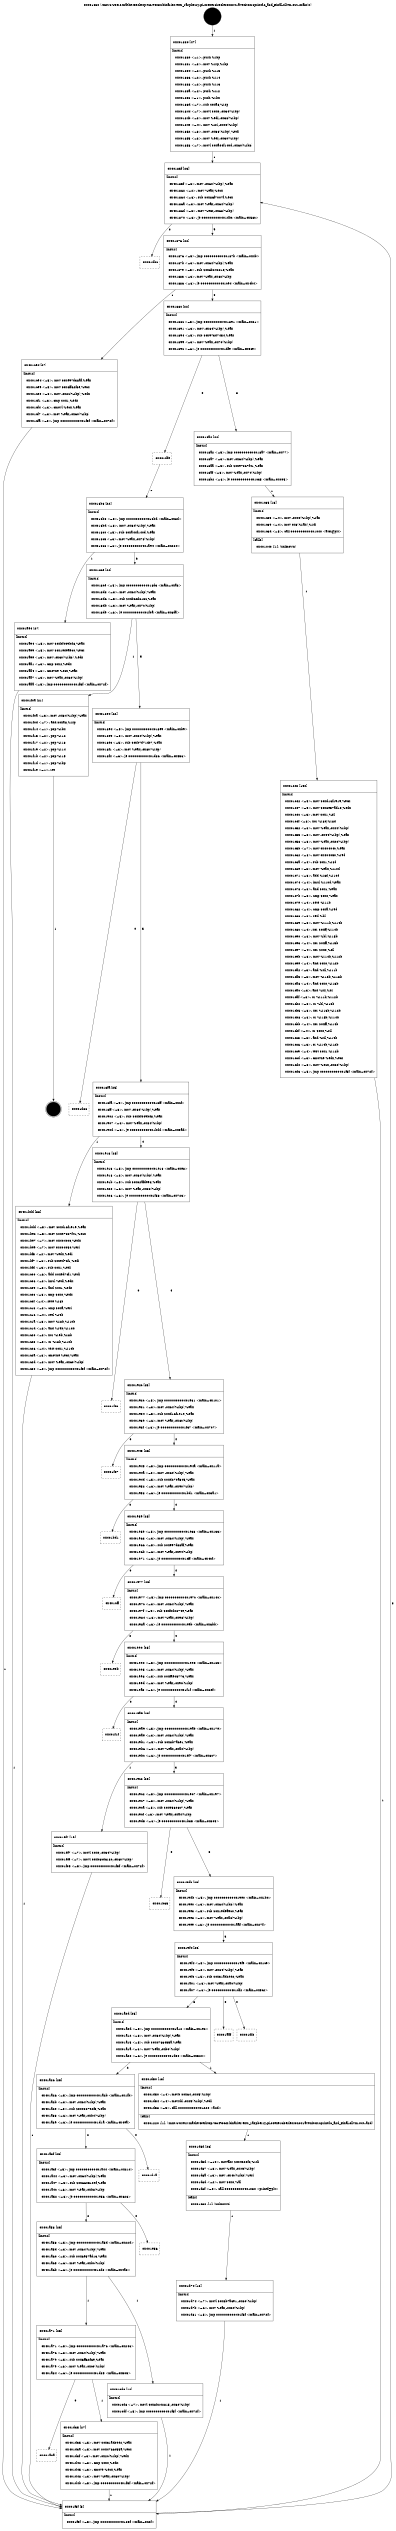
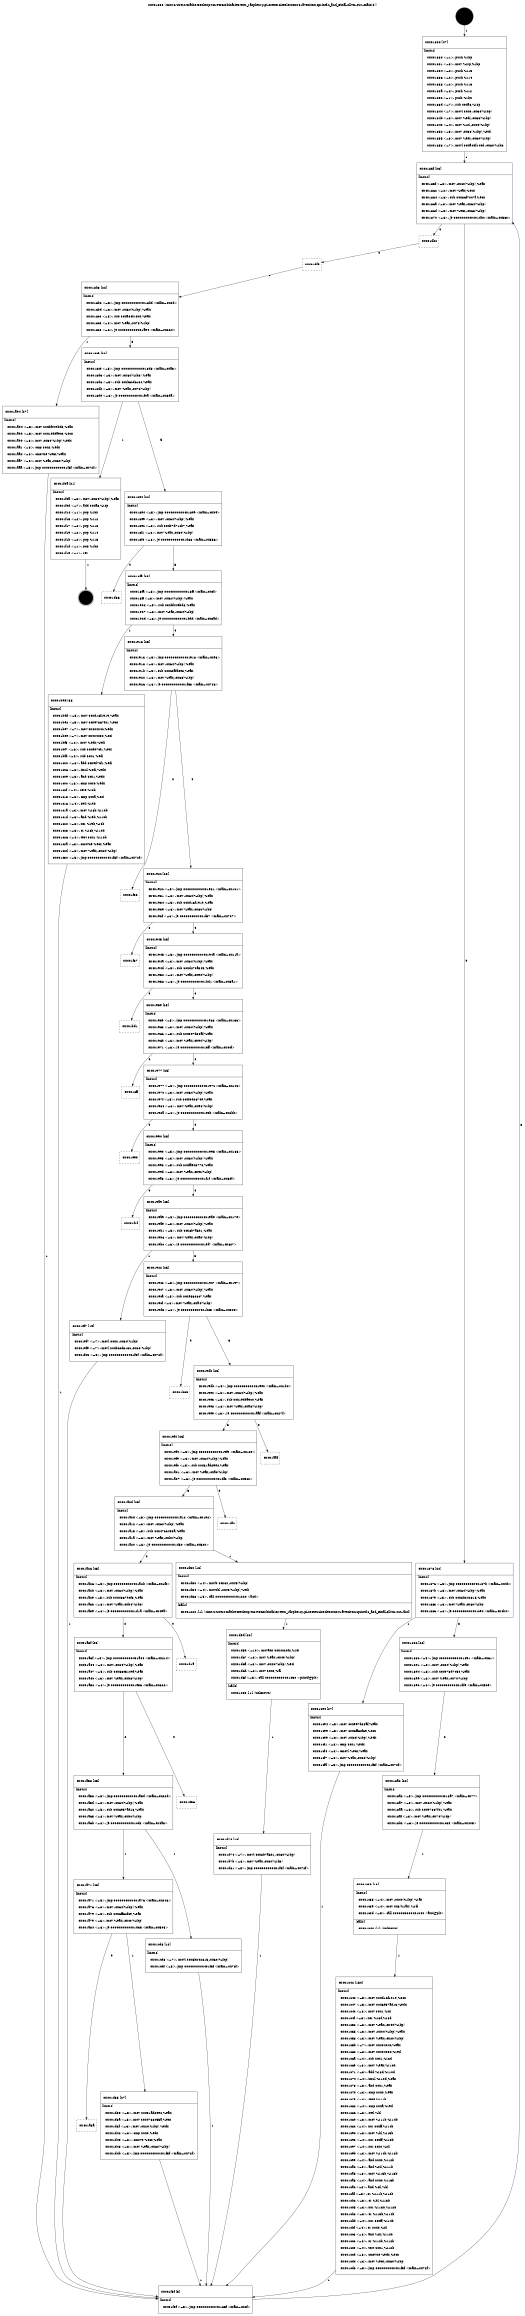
(184, 403) -> (371, 253)
(224, 2012) -> (261, 1435)
